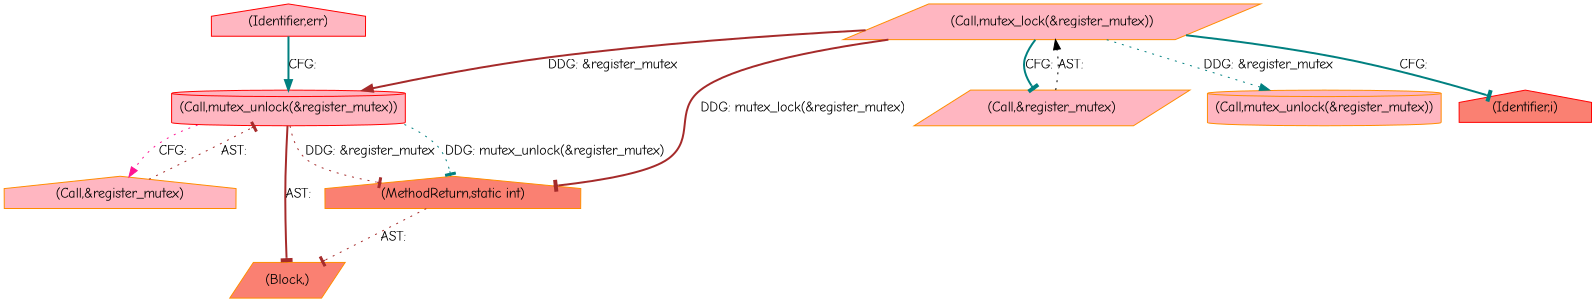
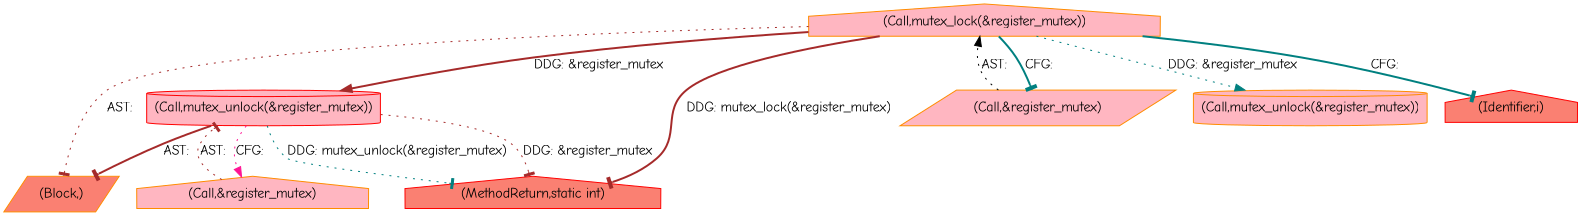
(288, 22) -> none
(1052, 22) -> (984, 22)
(453, 194) -> (533, 194)
(376, 234) -> (409, 44)
